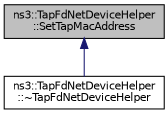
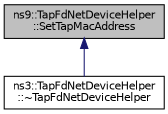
(84, 22) -> (84, 22)
